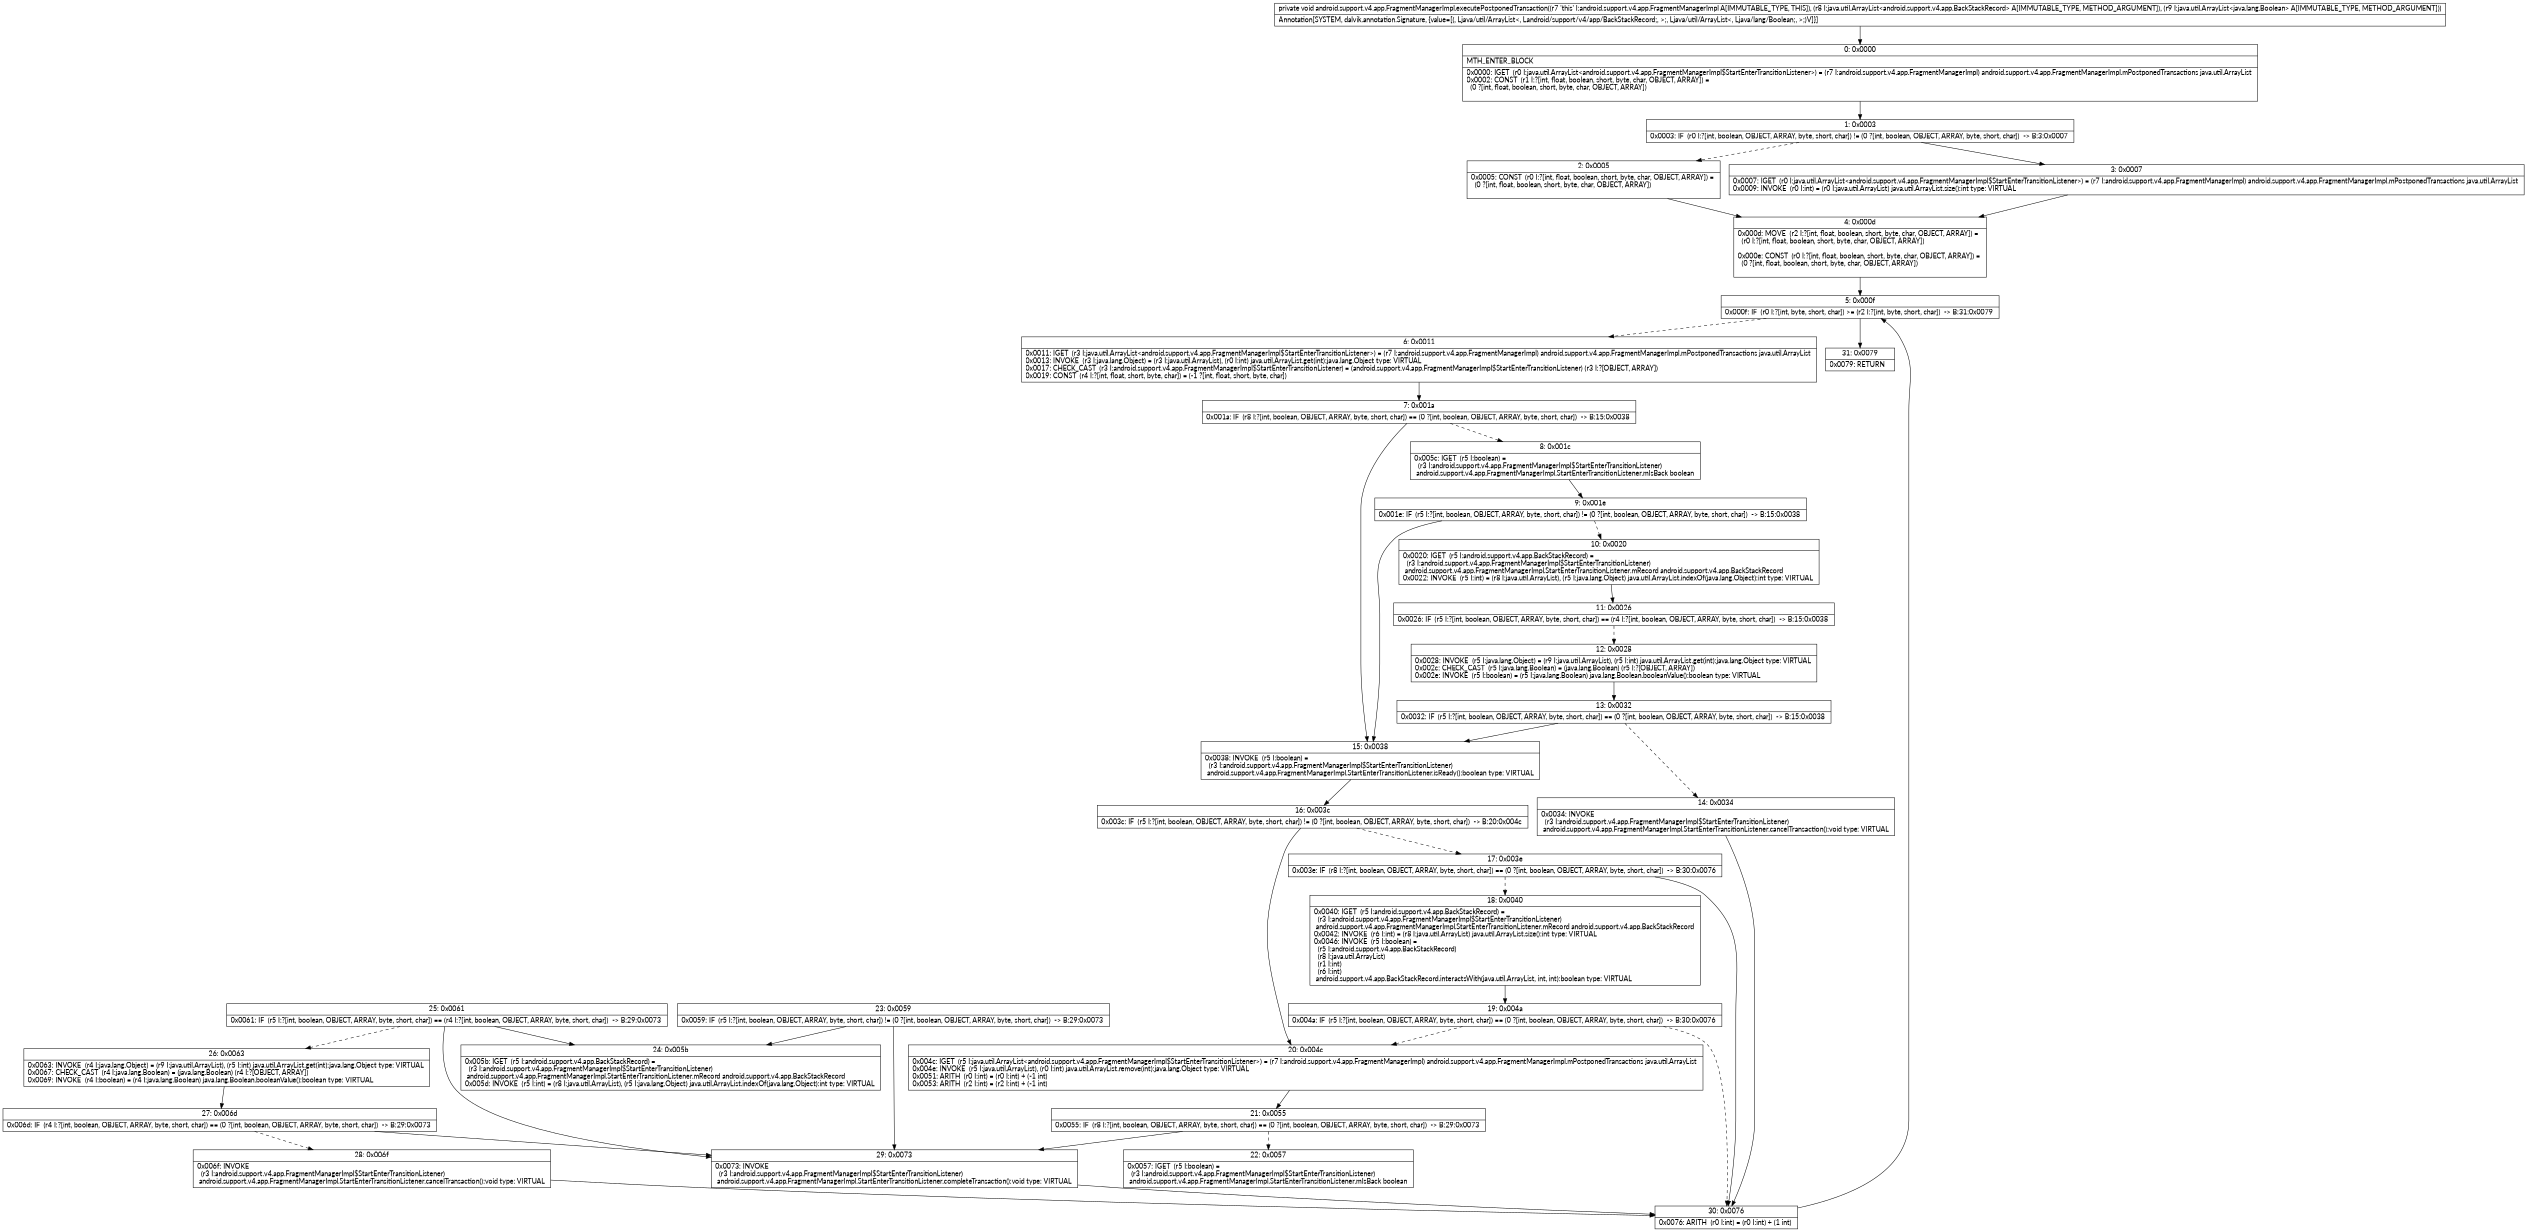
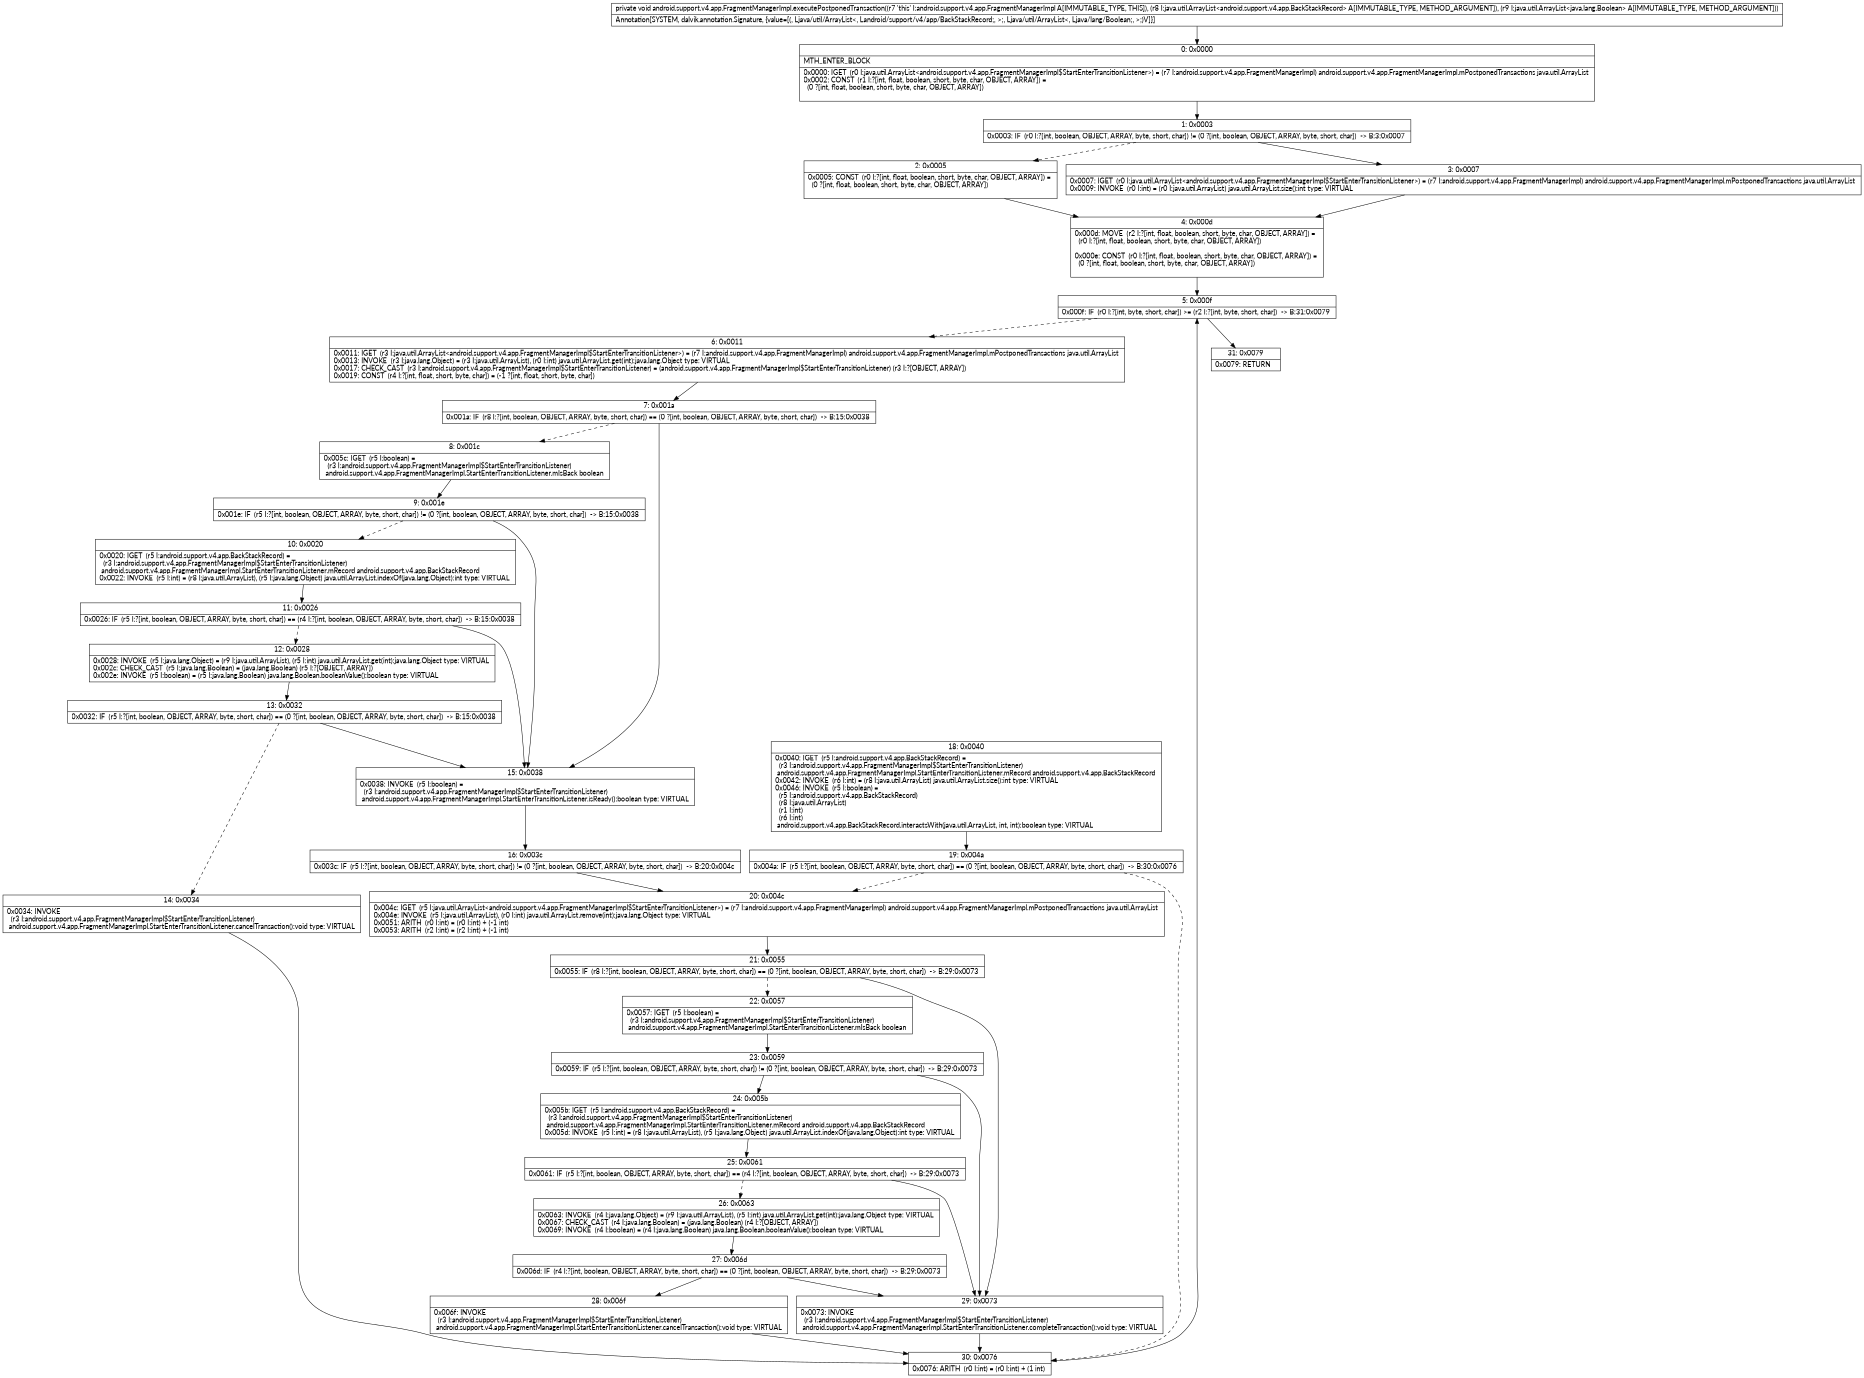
none -> (513, 677)
(1505, 865) -> none
(532, 1035) -> (747, 1146)
none -> (767, 1041)
(281, 1140) -> (681, 1286)
